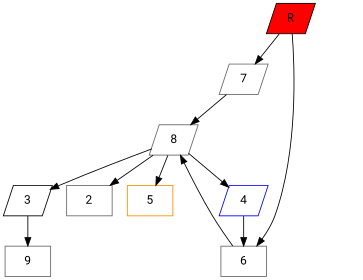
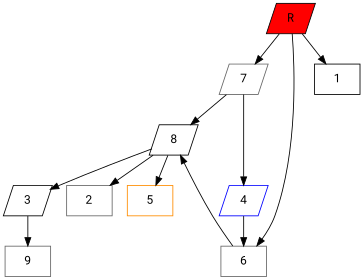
none -> (337, 79)
(174, 140) -> (174, 140)
(205, 168) -> (244, 136)
